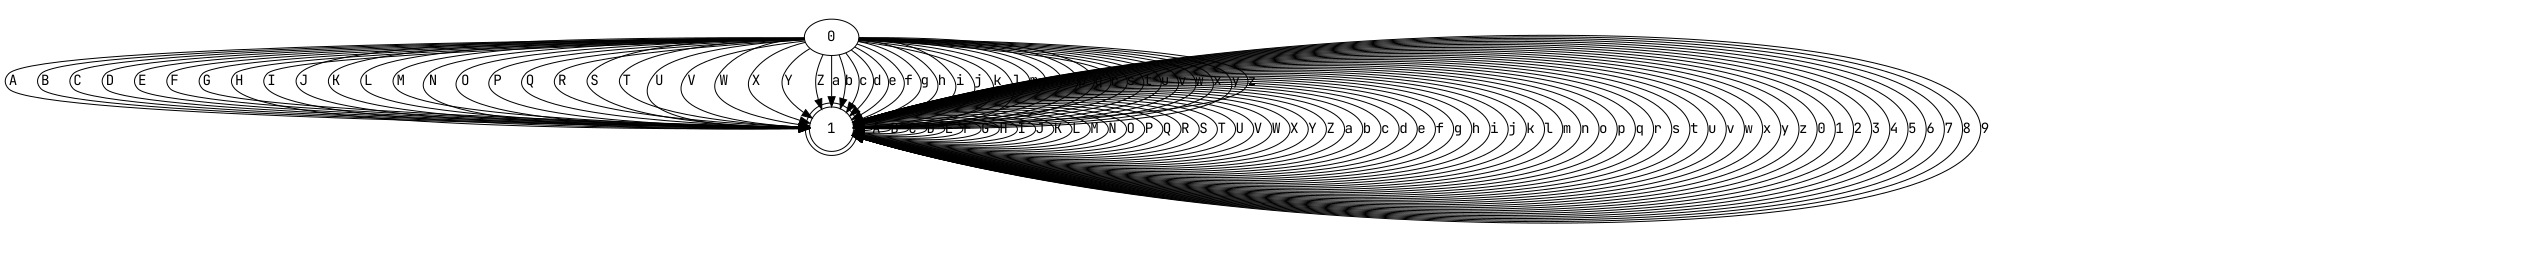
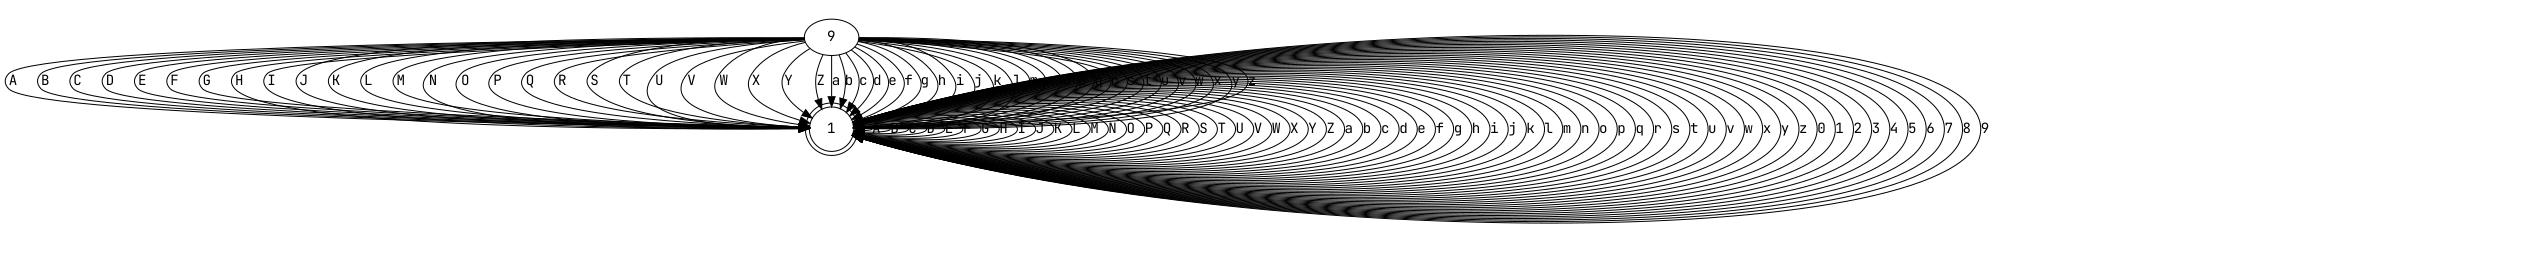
(832, 37) -> (832, 37)
